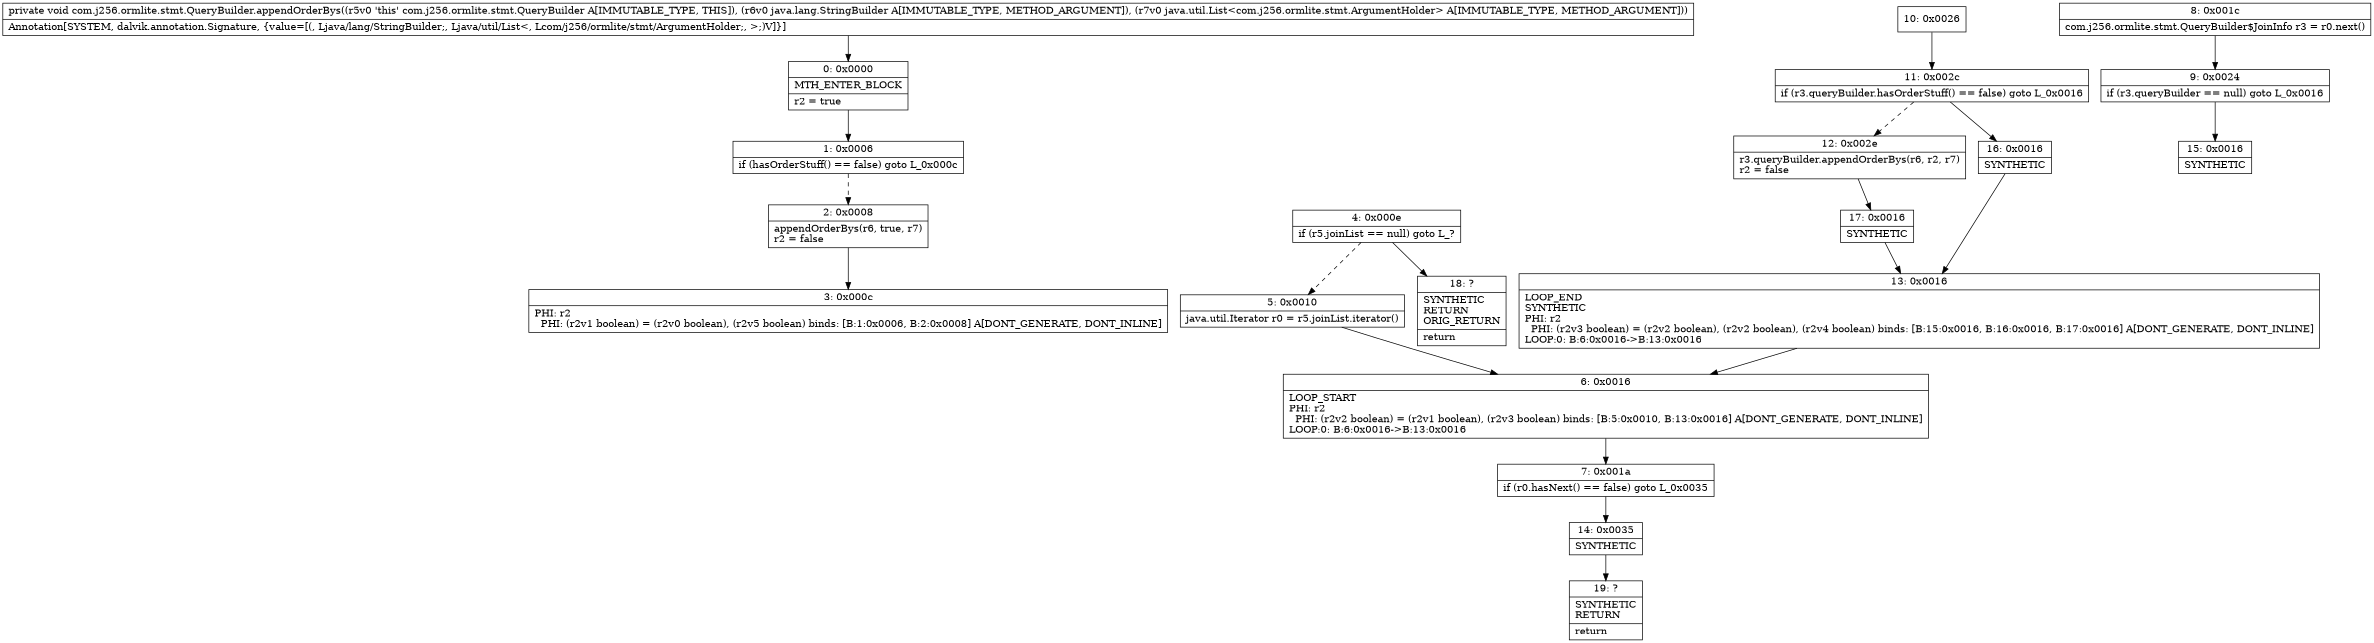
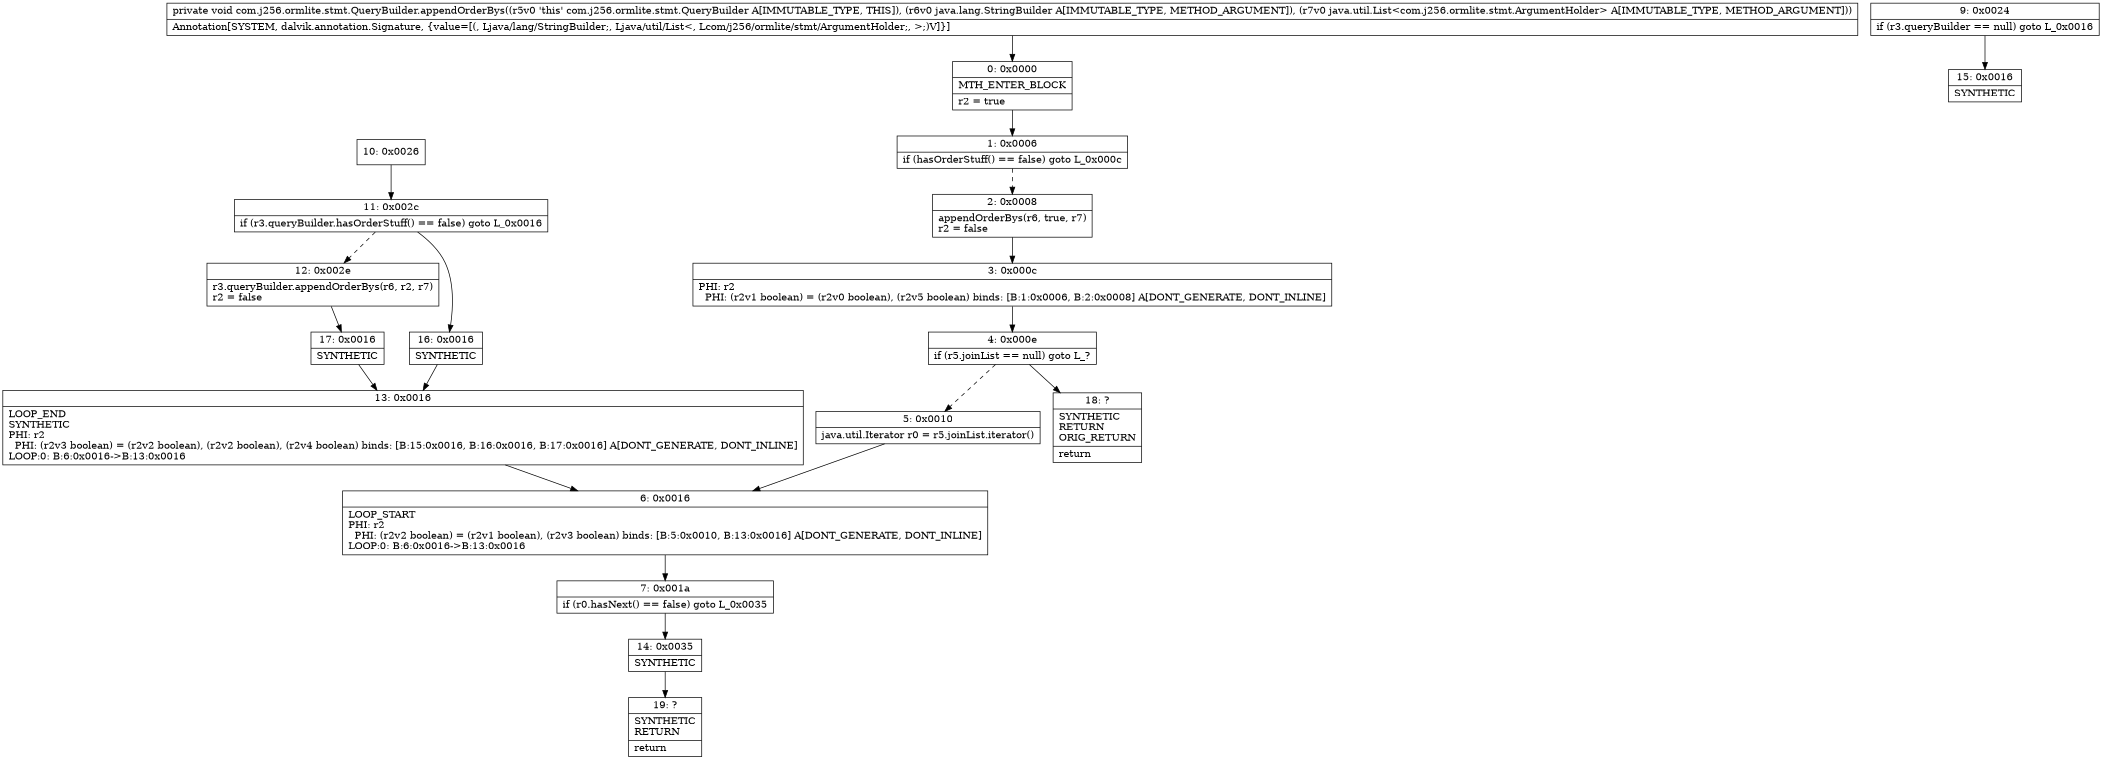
(2215, 19) -> none
none -> (1012, 316)
